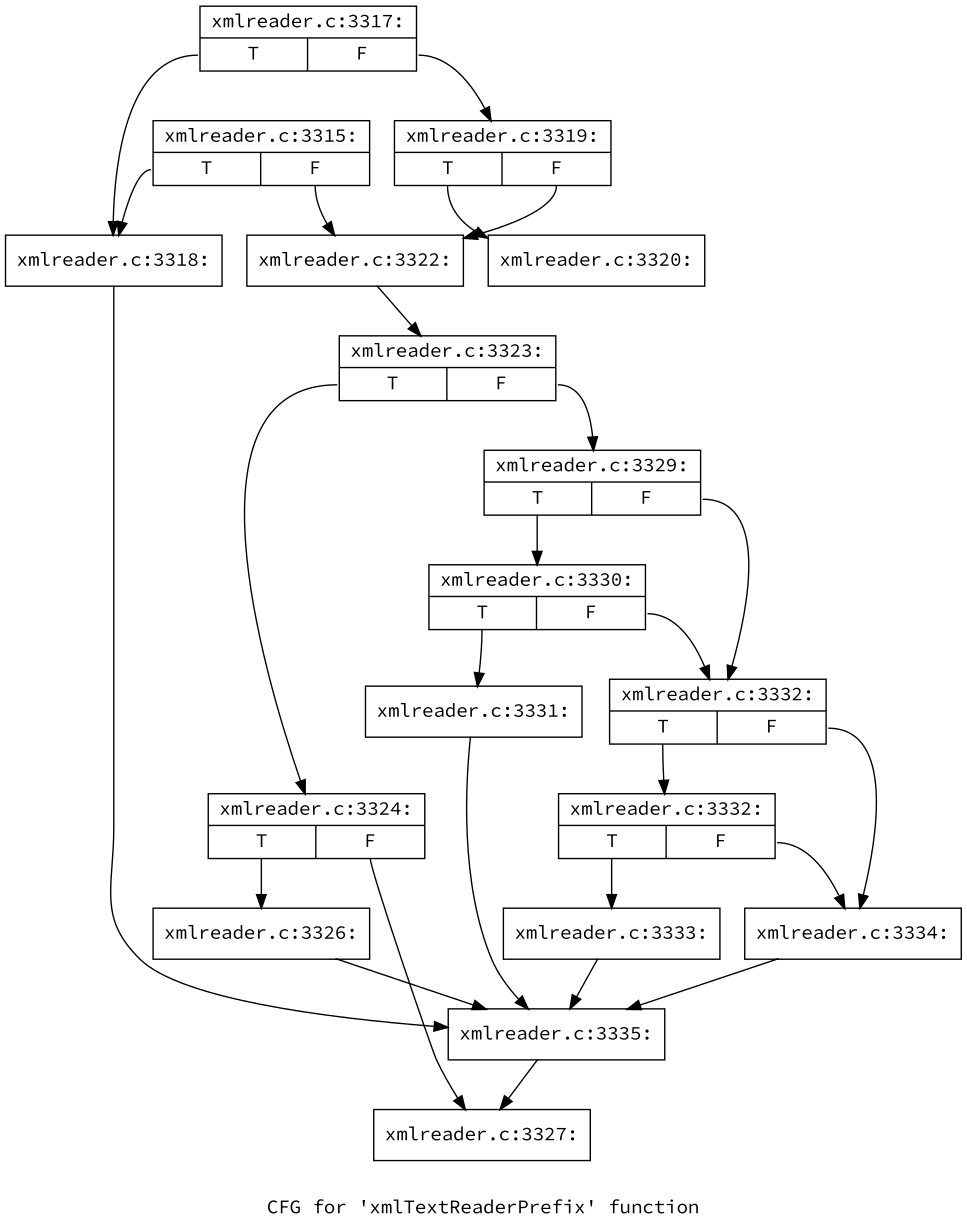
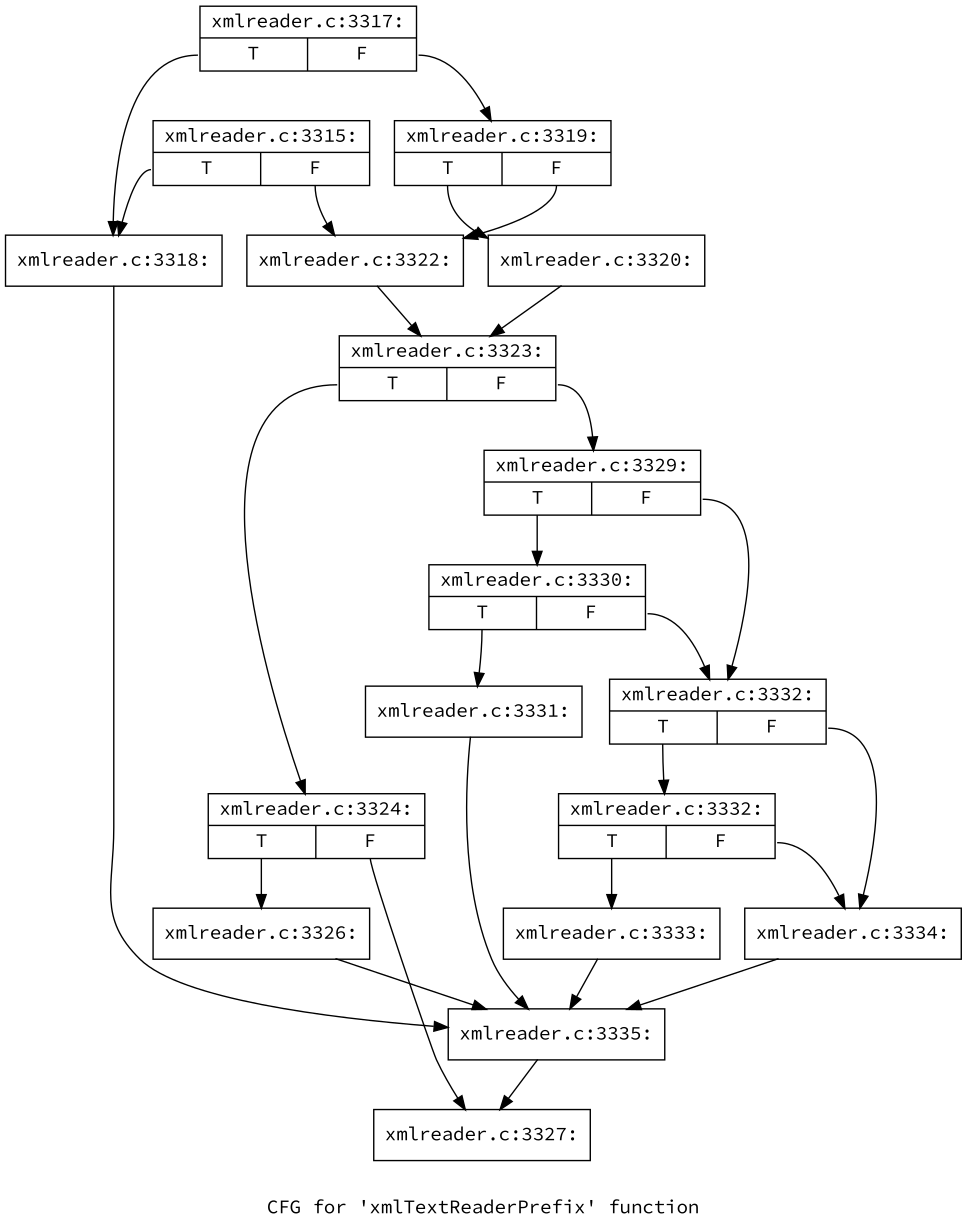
none -> (532, 307)
